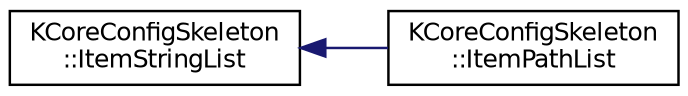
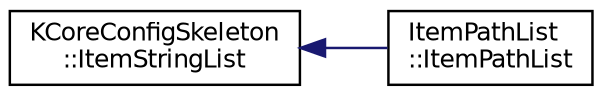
(533, 48) -> (490, 48)
